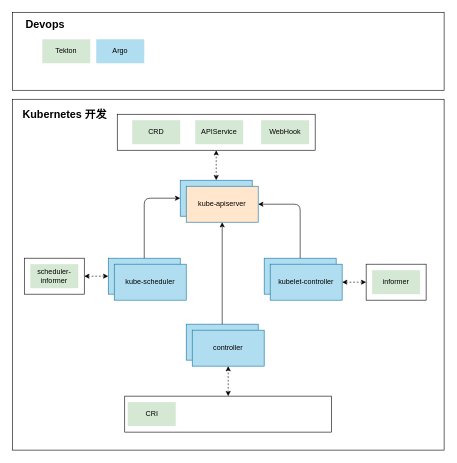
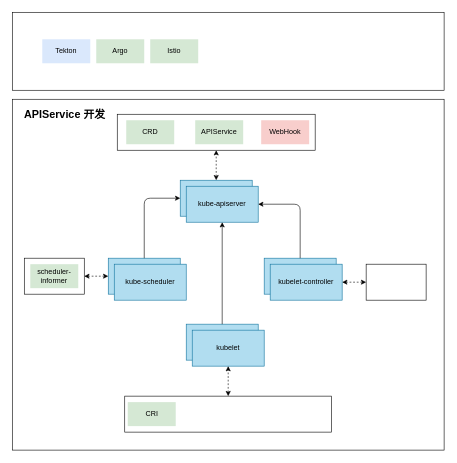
(45, 24) -> none
(66, 51) -> (66, 51)
(120, 51) -> (120, 51)
none -> (174, 51)
(65, 114) -> (65, 114)
(156, 132) -> (150, 132)
(285, 132) -> (285, 132)
(222, 204) -> (222, 204)
(396, 282) -> none
(228, 348) -> (228, 348)
